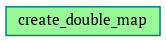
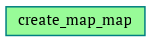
(83, 21) -> (75, 21)
